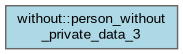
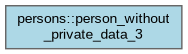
(92, 27) -> (94, 27)
